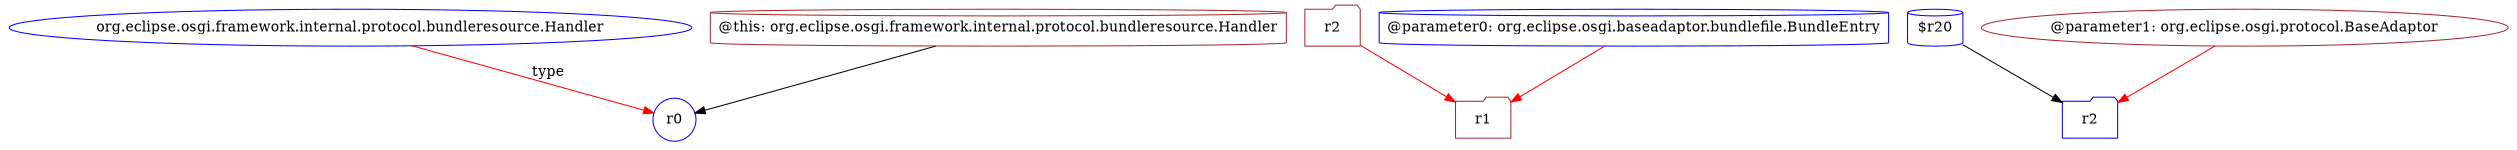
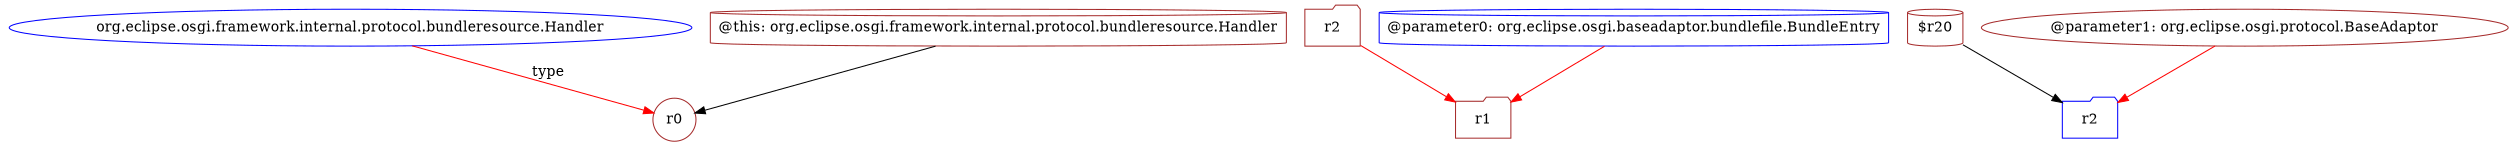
(1935, 28) -> (1935, 28)
(674, 120) -> (674, 120)
